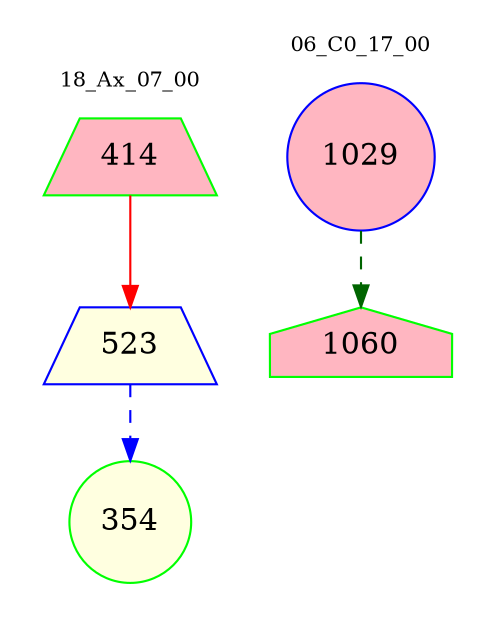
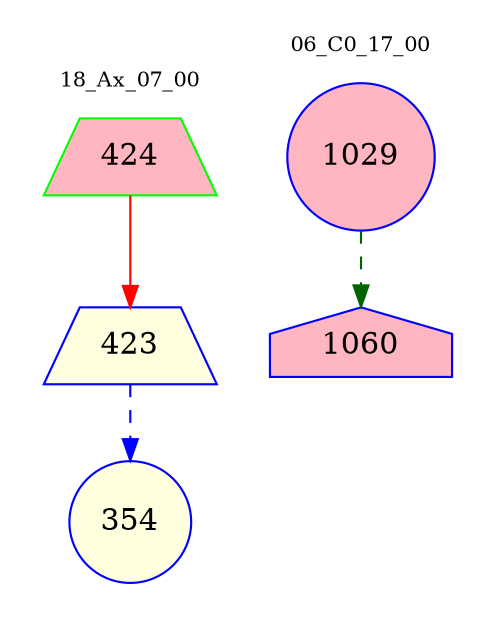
(130, 157) -> (130, 157)
(130, 346) -> (130, 346)
(361, 346) -> (361, 346)
(130, 522) -> (130, 522)
